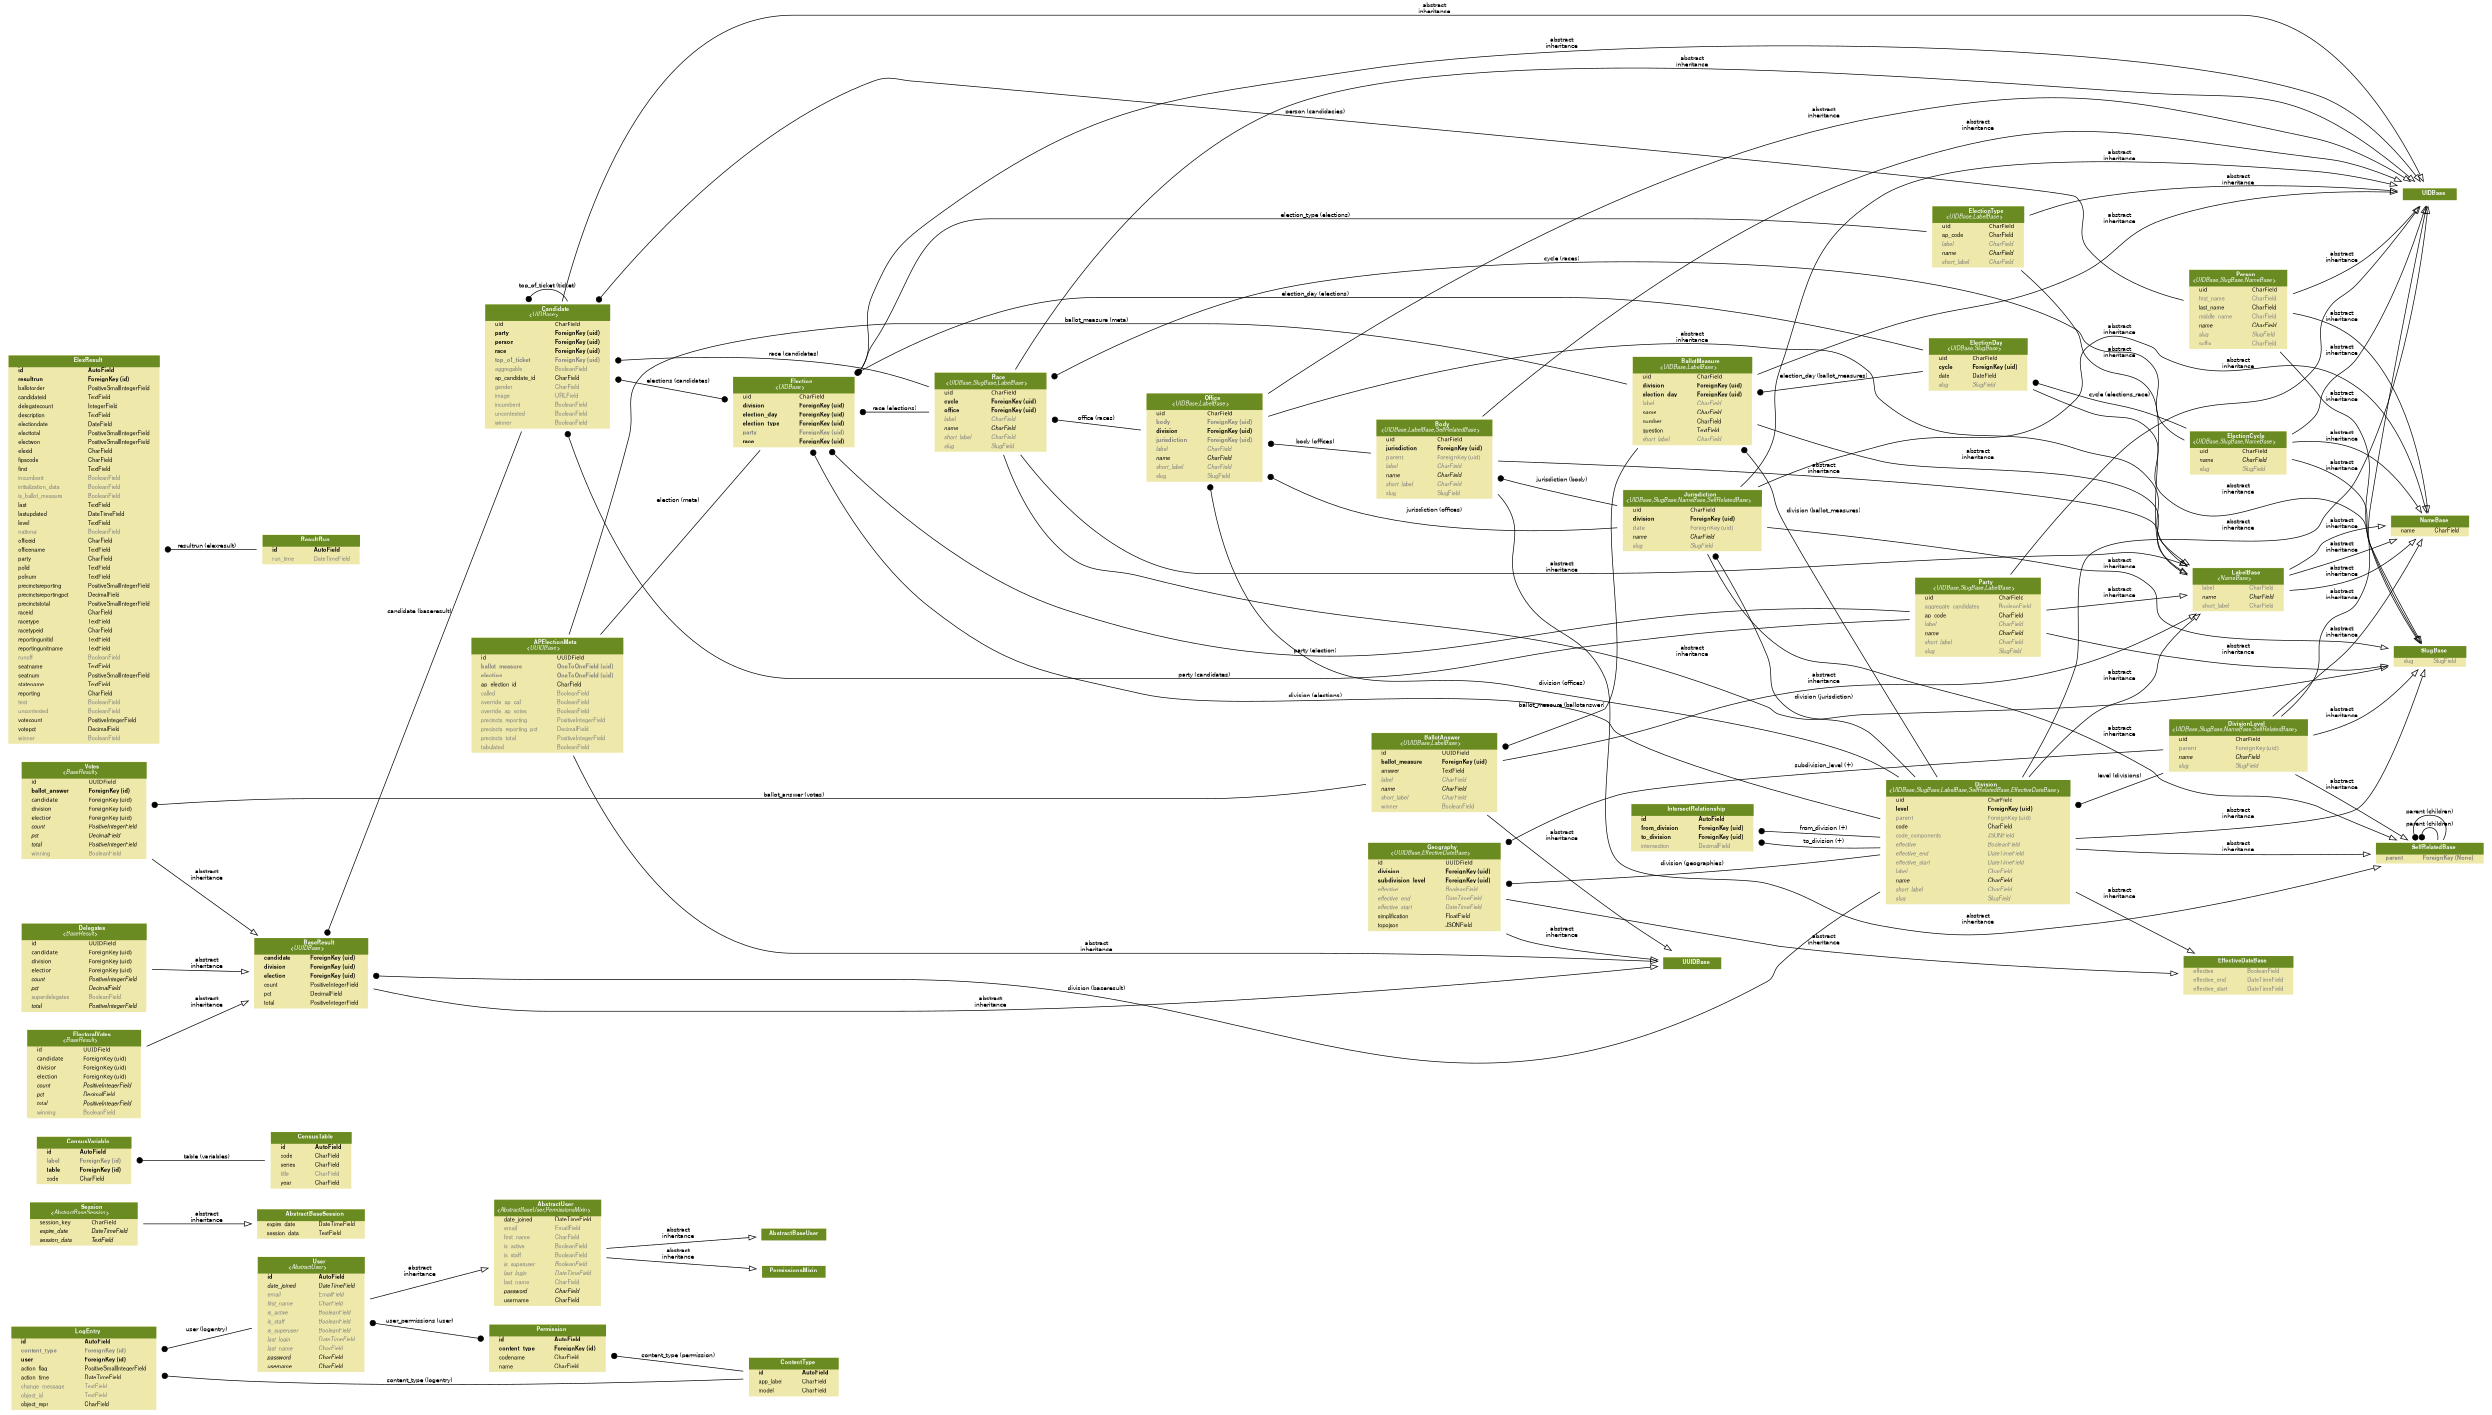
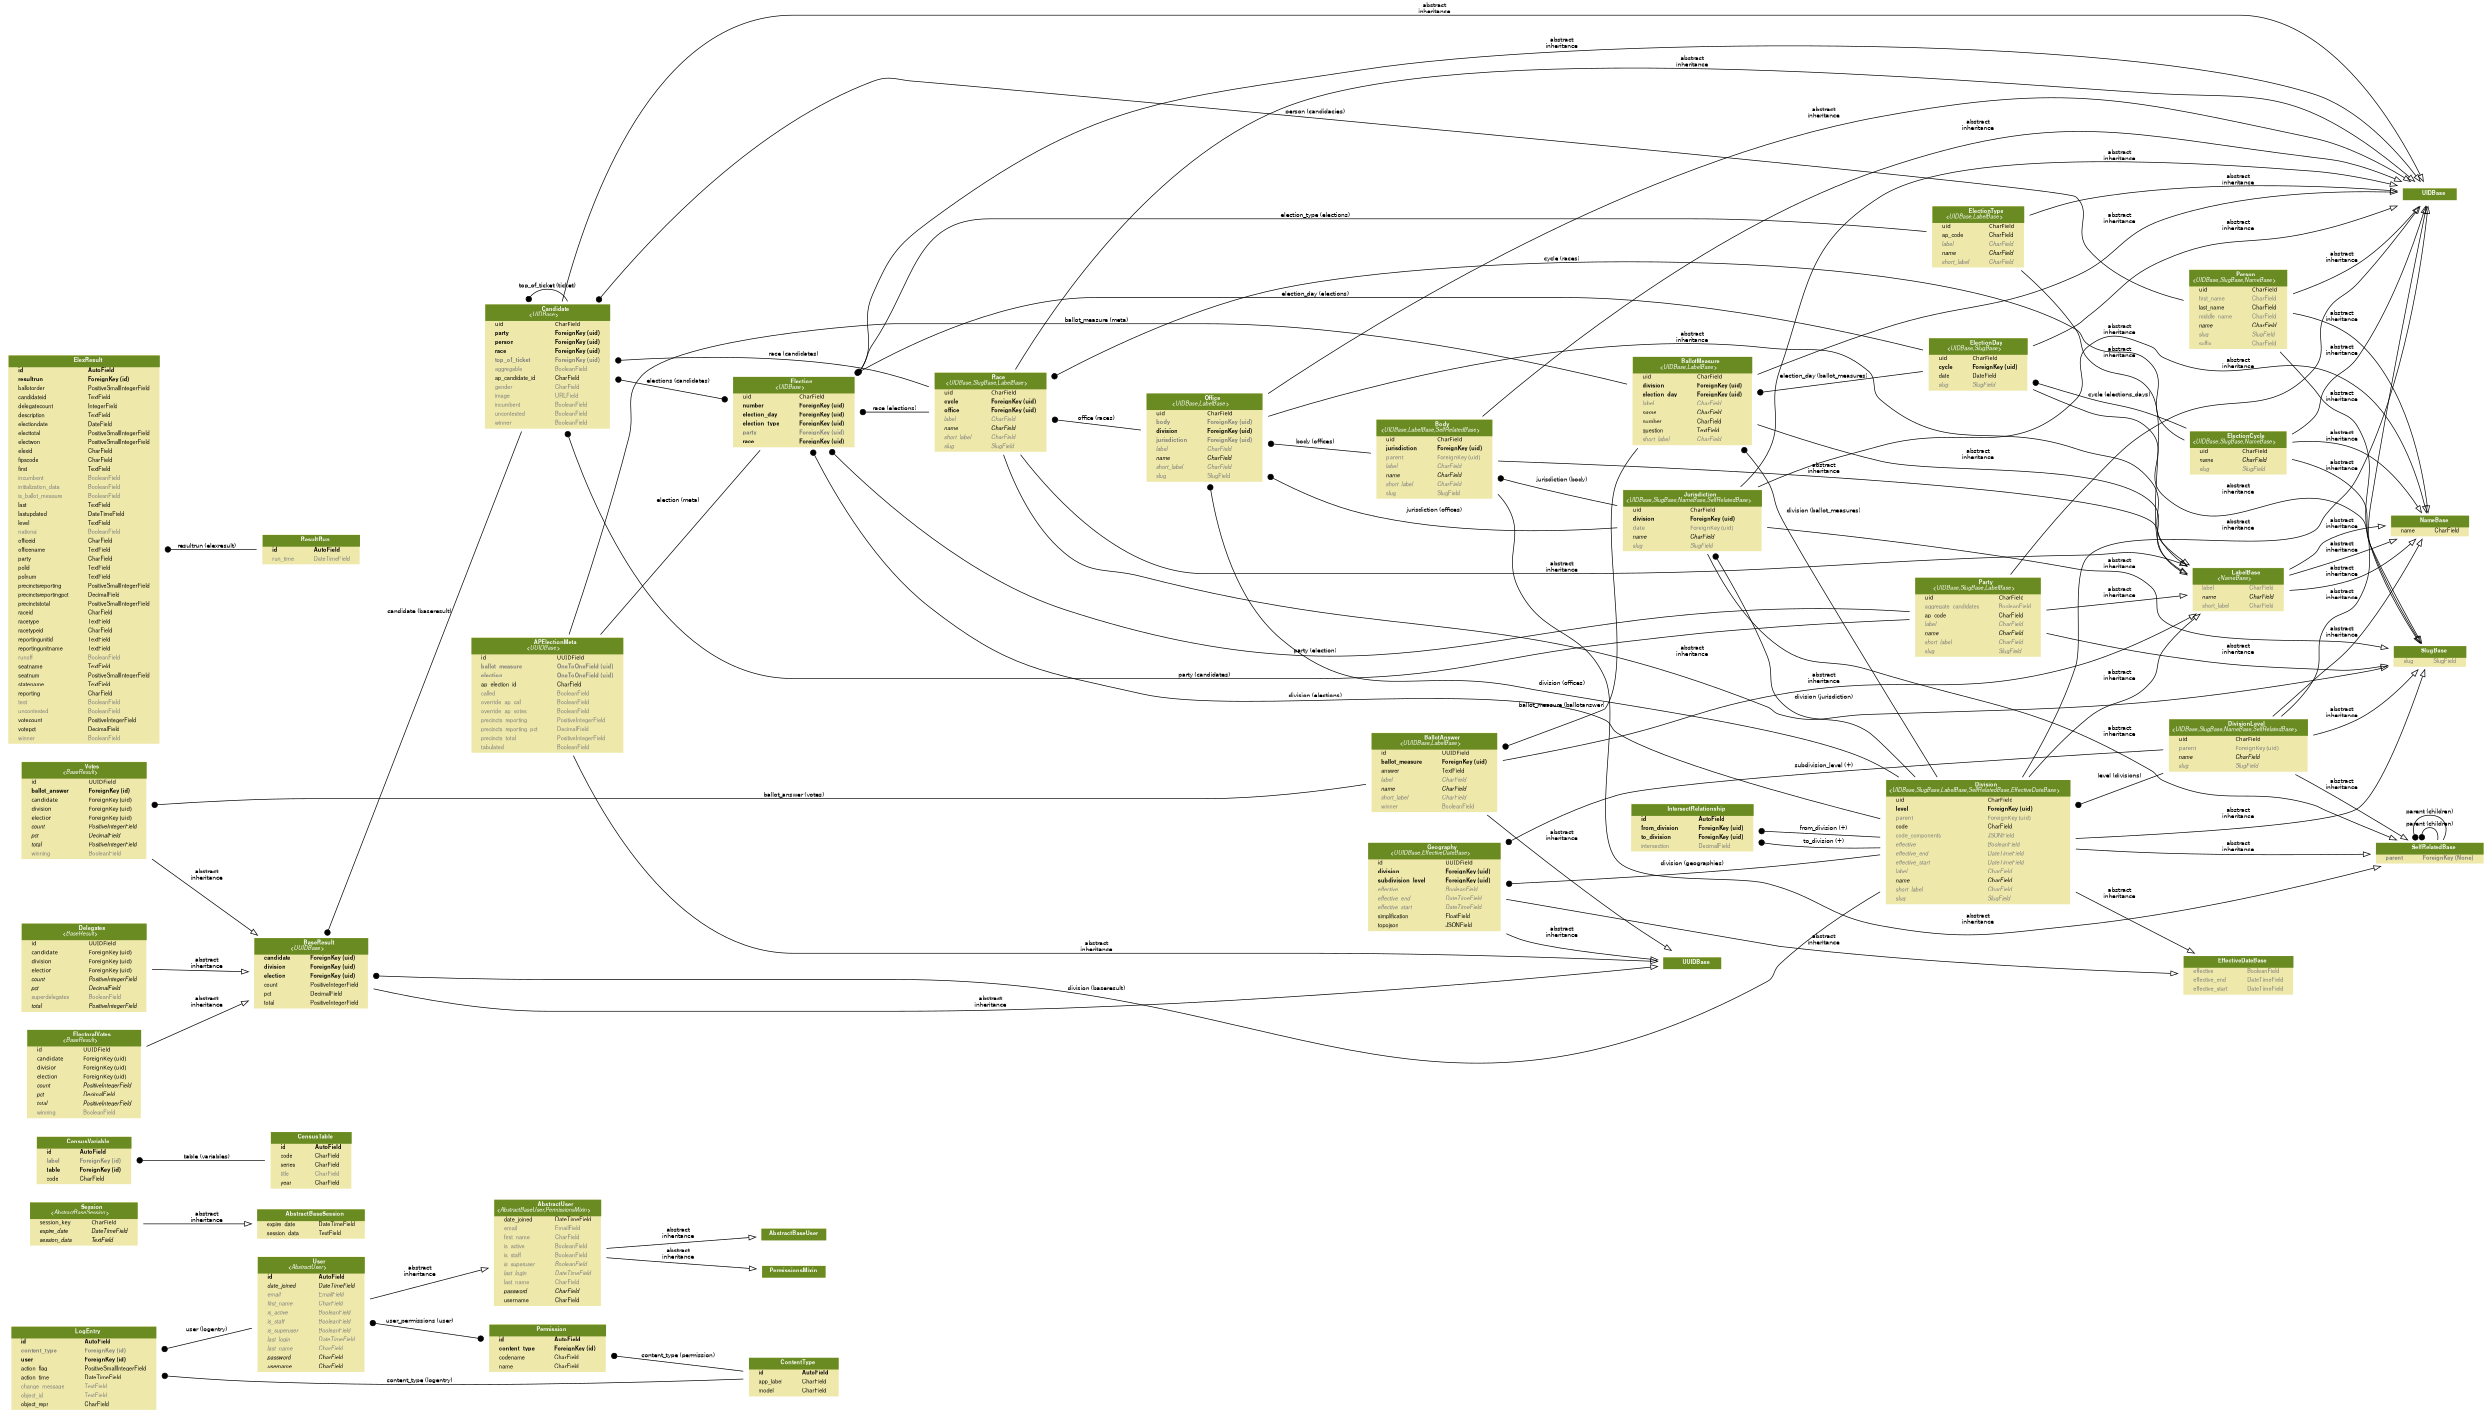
none -> (2200, 248)
(2119, 395) -> (2119, 395)
(754, 406) -> (753, 406)
